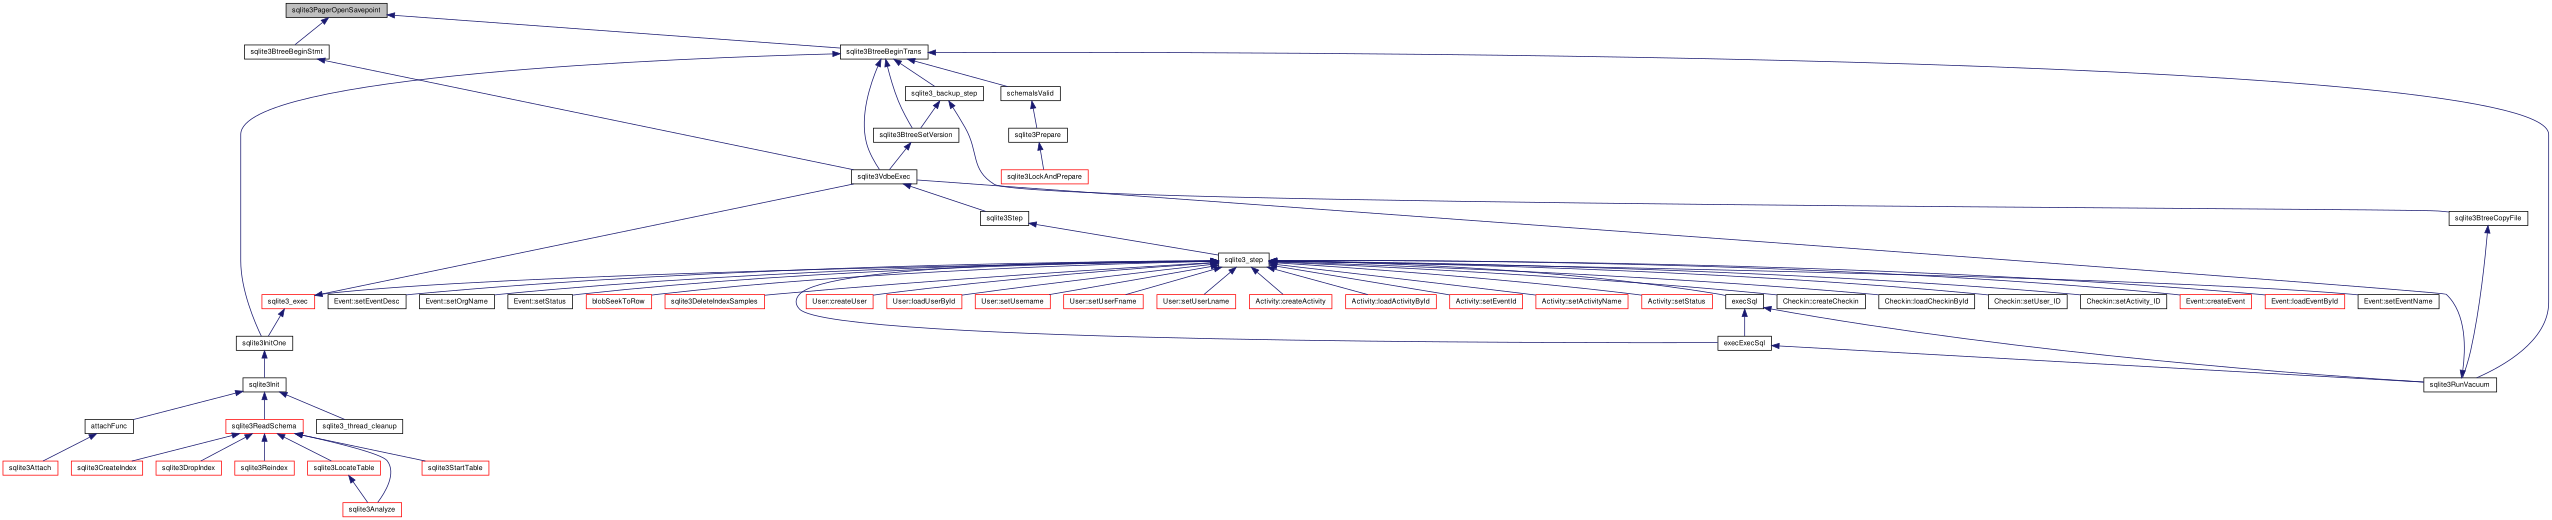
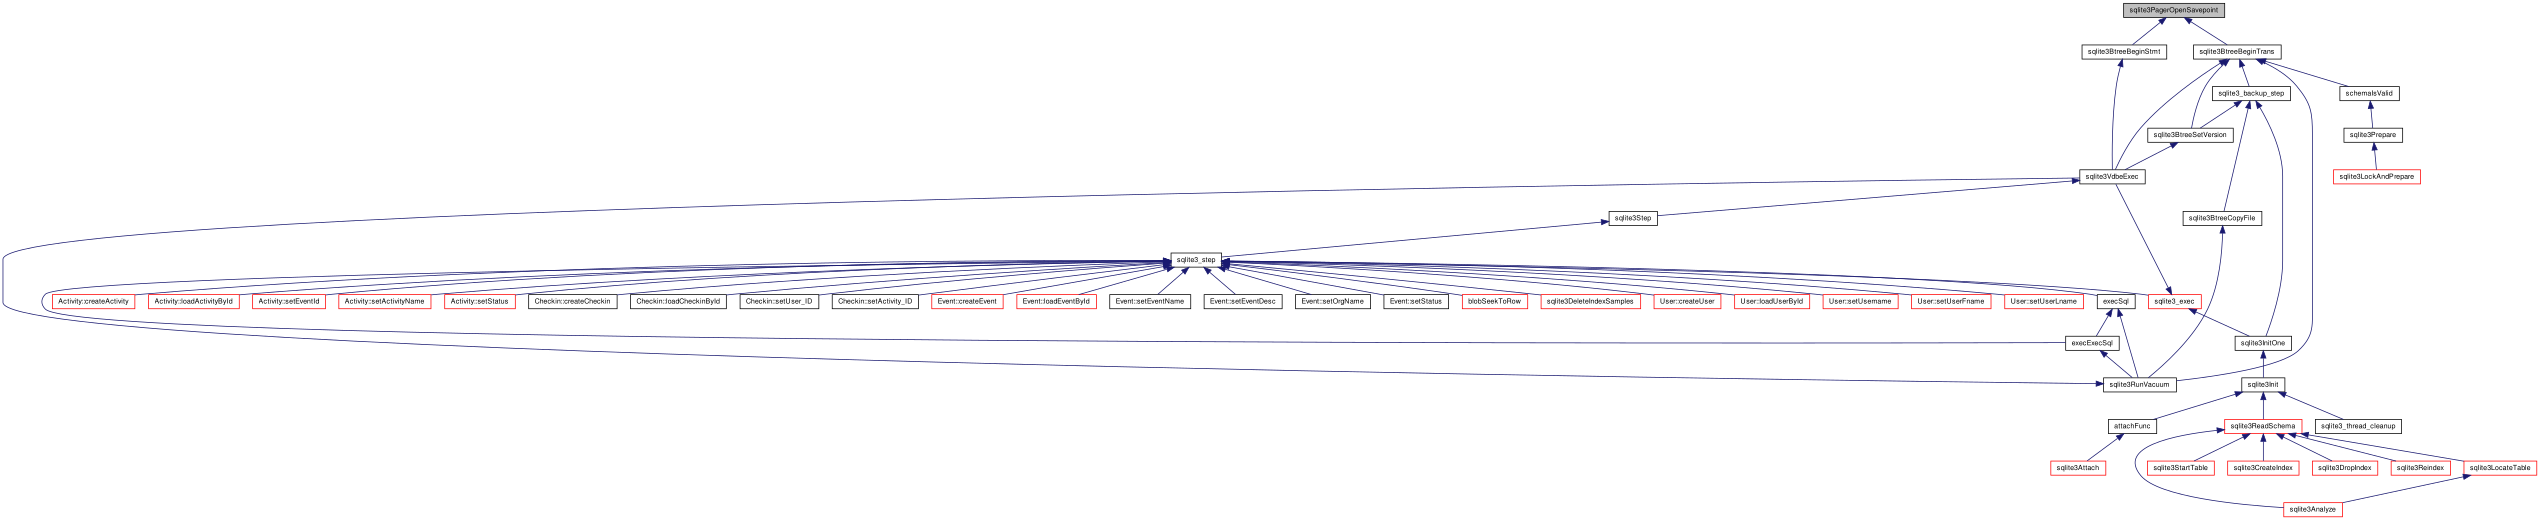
(448, 77) -> (2283, 221)
